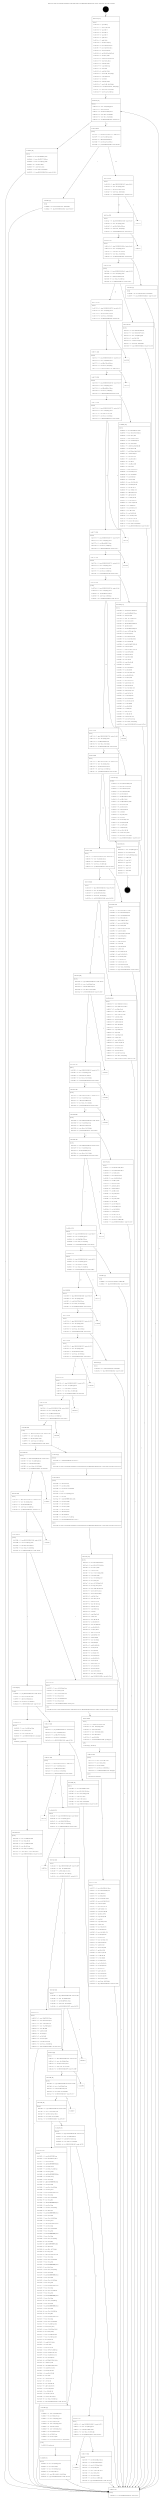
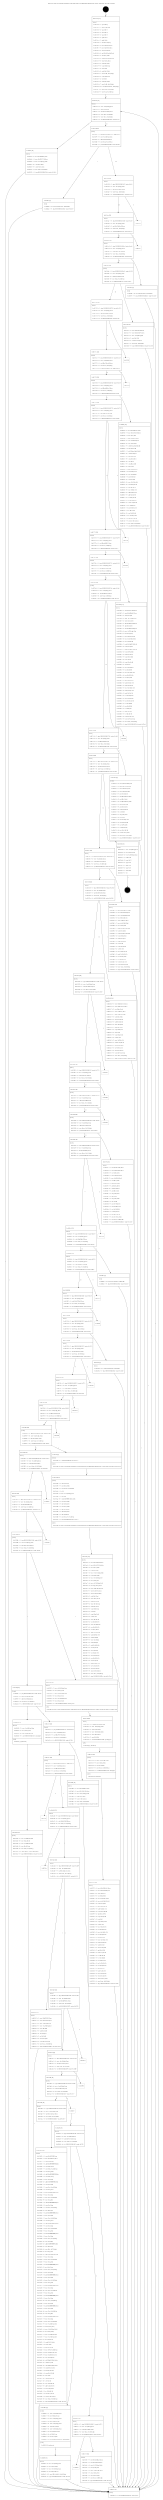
(60, 2123) -> (71, 2119)
